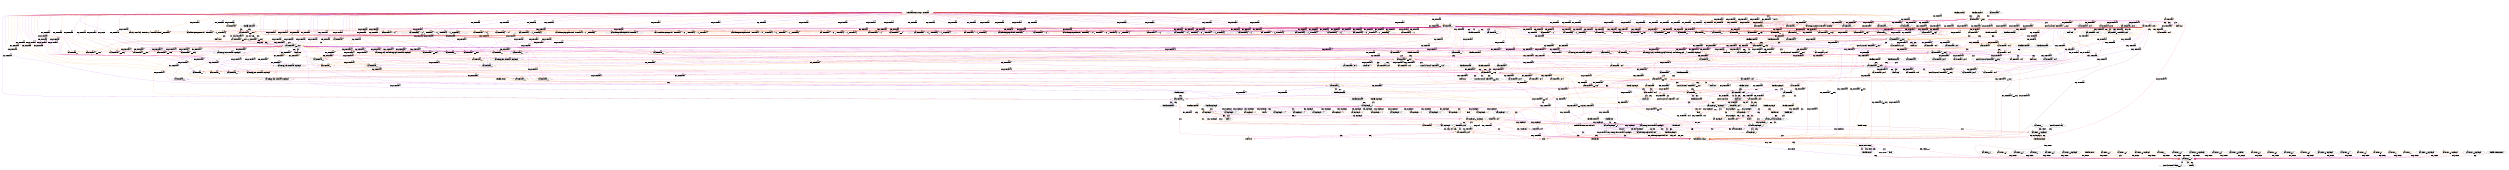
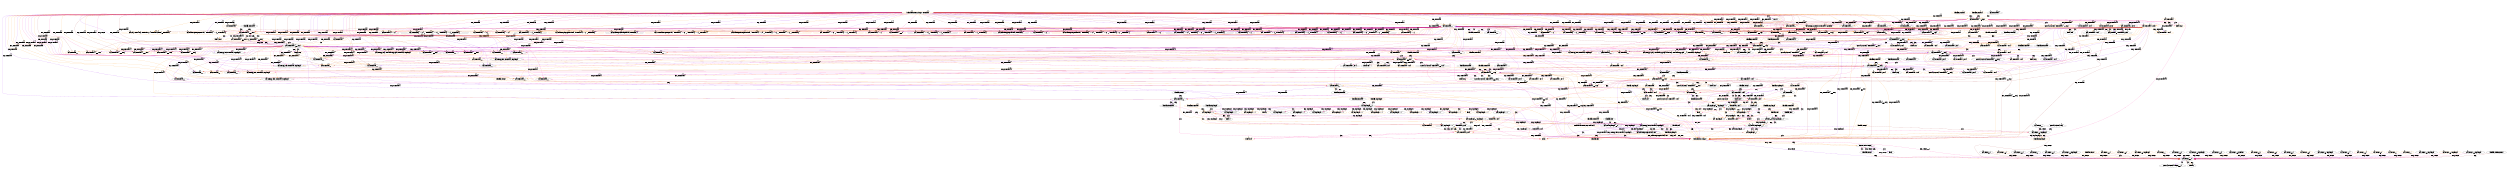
(2125, 30) -> (2105, 28)
none -> (1682, 69)
